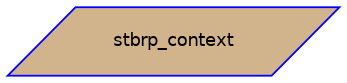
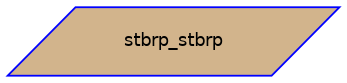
(174, 41) -> (174, 41)
